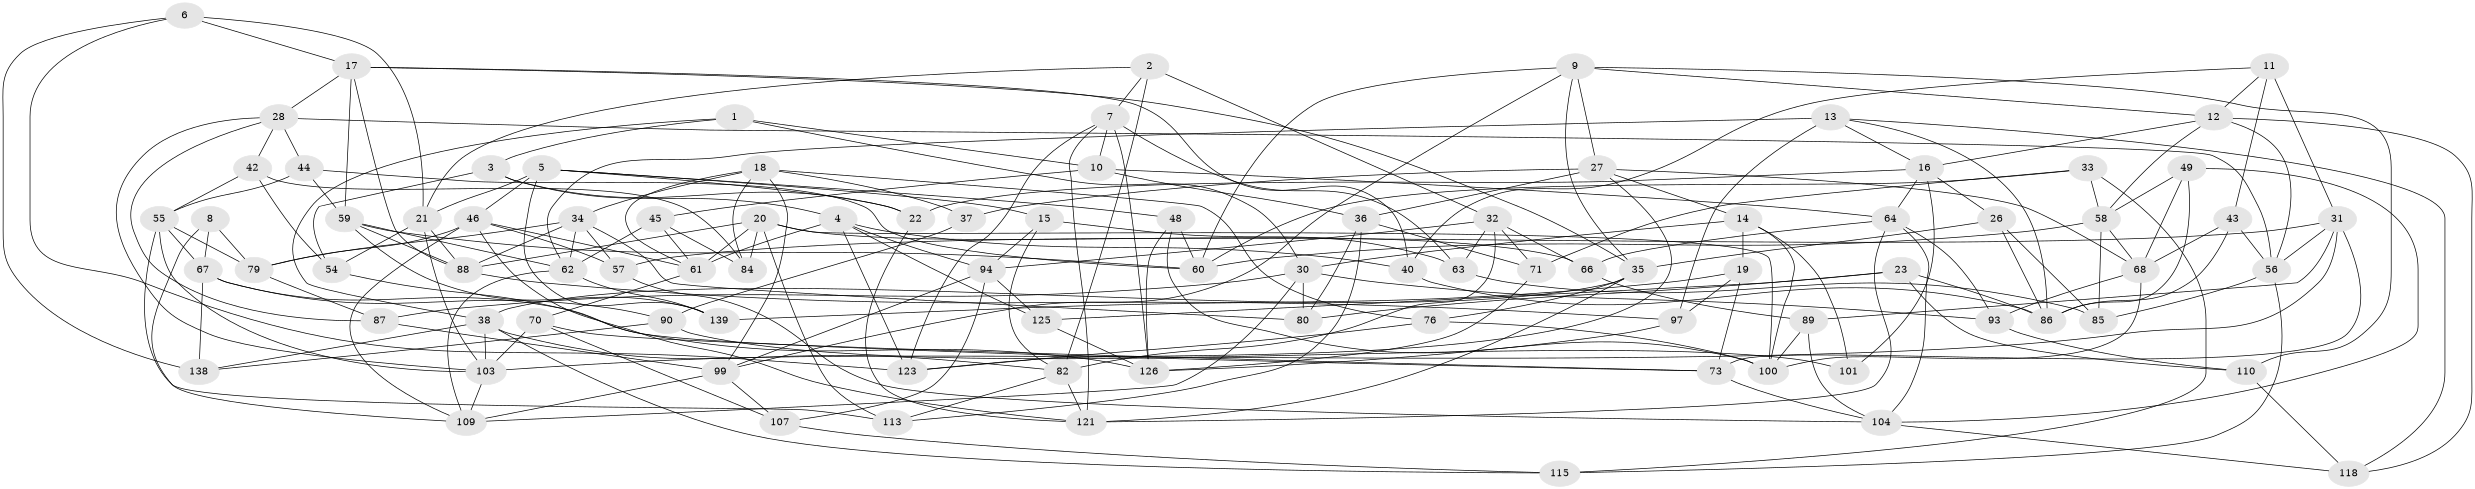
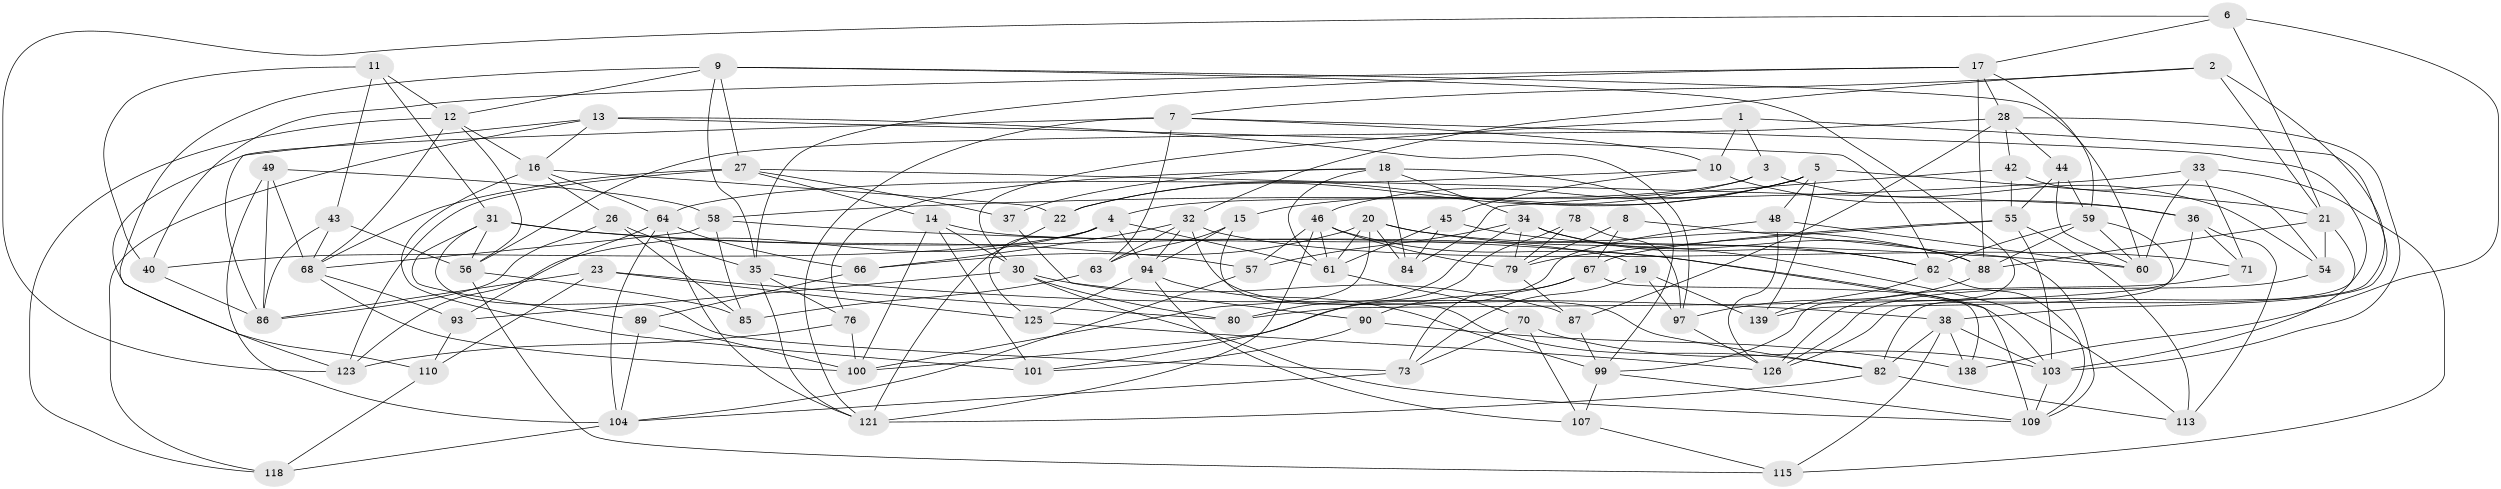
(2152, 164) -> (389, 201)
none -> (1575, 219)
